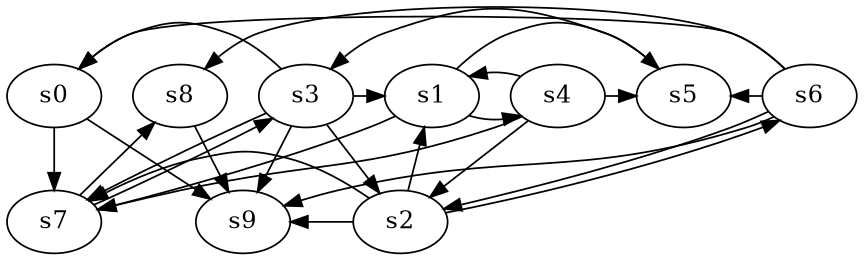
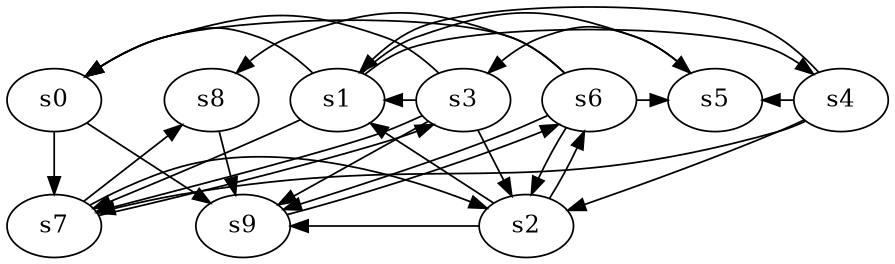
none -> (254, 36)
(239, 152) -> (259, 157)
none -> (467, 159)
